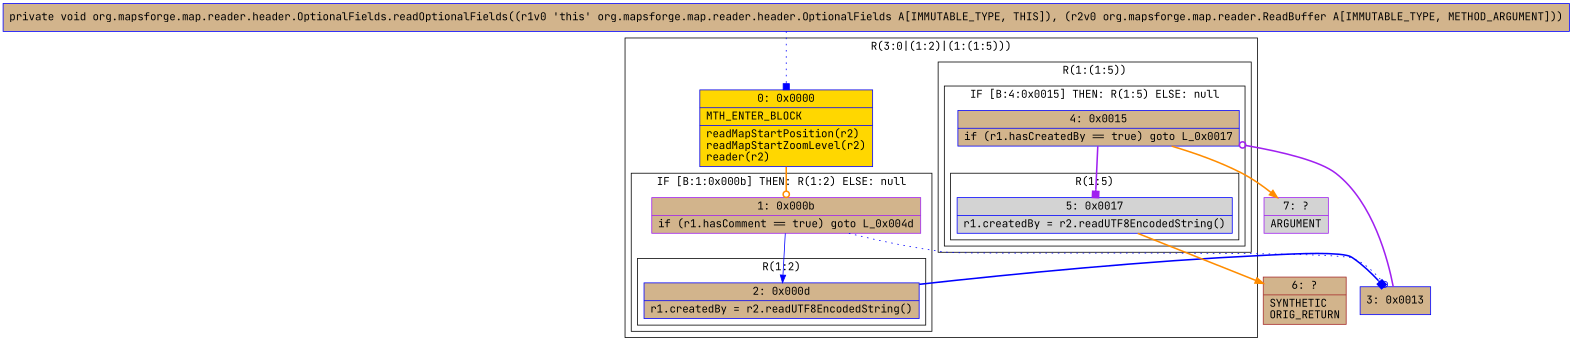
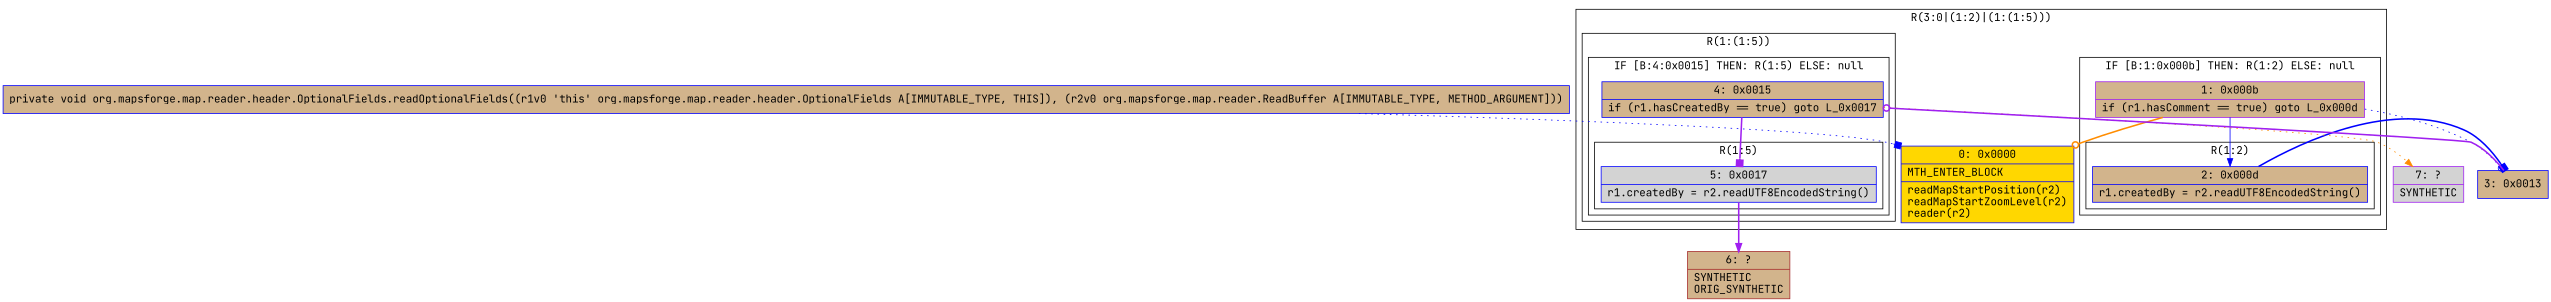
(1224, 165) -> (2148, 122)
(786, 179) -> (2120, 130)
(786, 224) -> (2230, 108)
(1296, 224) -> (2428, 193)
(1215, 264) -> (1739, 223)
(1305, 315) -> (1739, 289)
